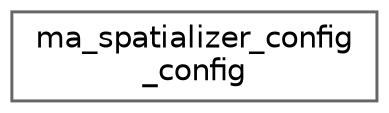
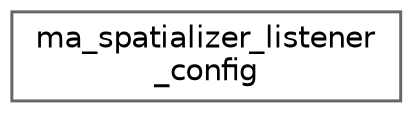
(194, 56) -> (206, 56)
